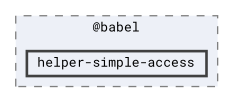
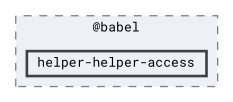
(117, 64) -> (117, 64)
